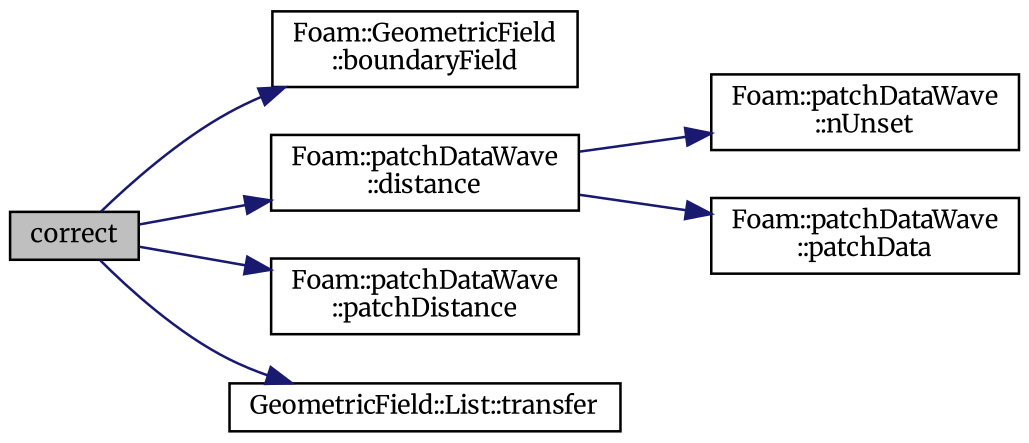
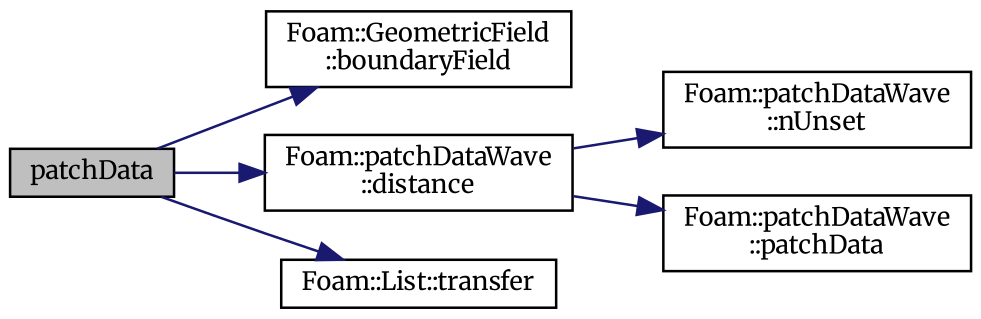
(74, 236) -> (92, 173)
(425, 296) -> none
(425, 407) -> (419, 284)
